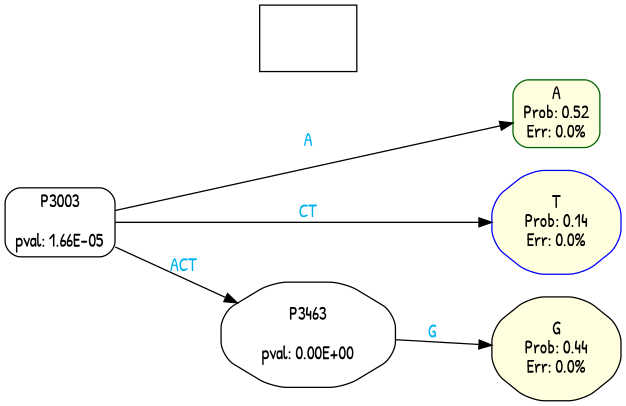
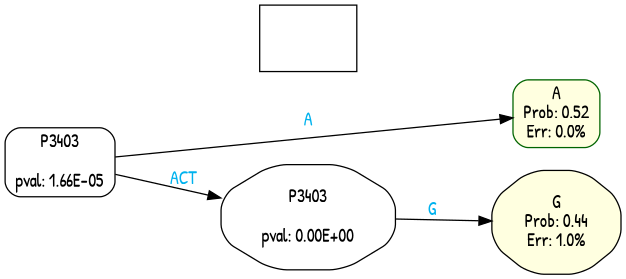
(60, 222) -> (60, 162)
(556, 222) -> none
(308, 335) -> (308, 217)
(556, 349) -> (556, 222)
